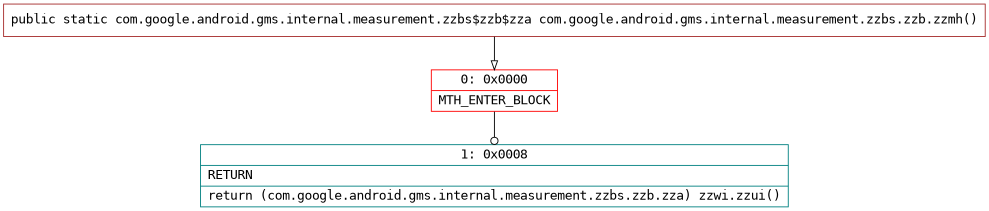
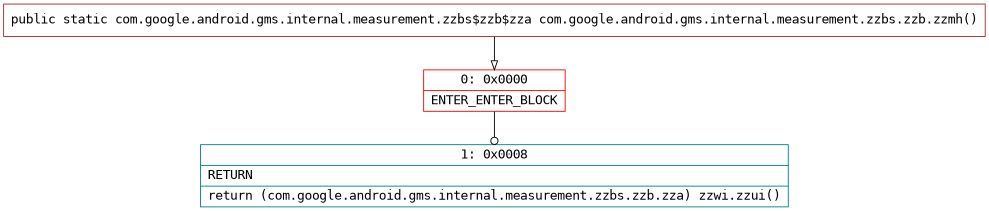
(494, 101) -> (494, 101)
